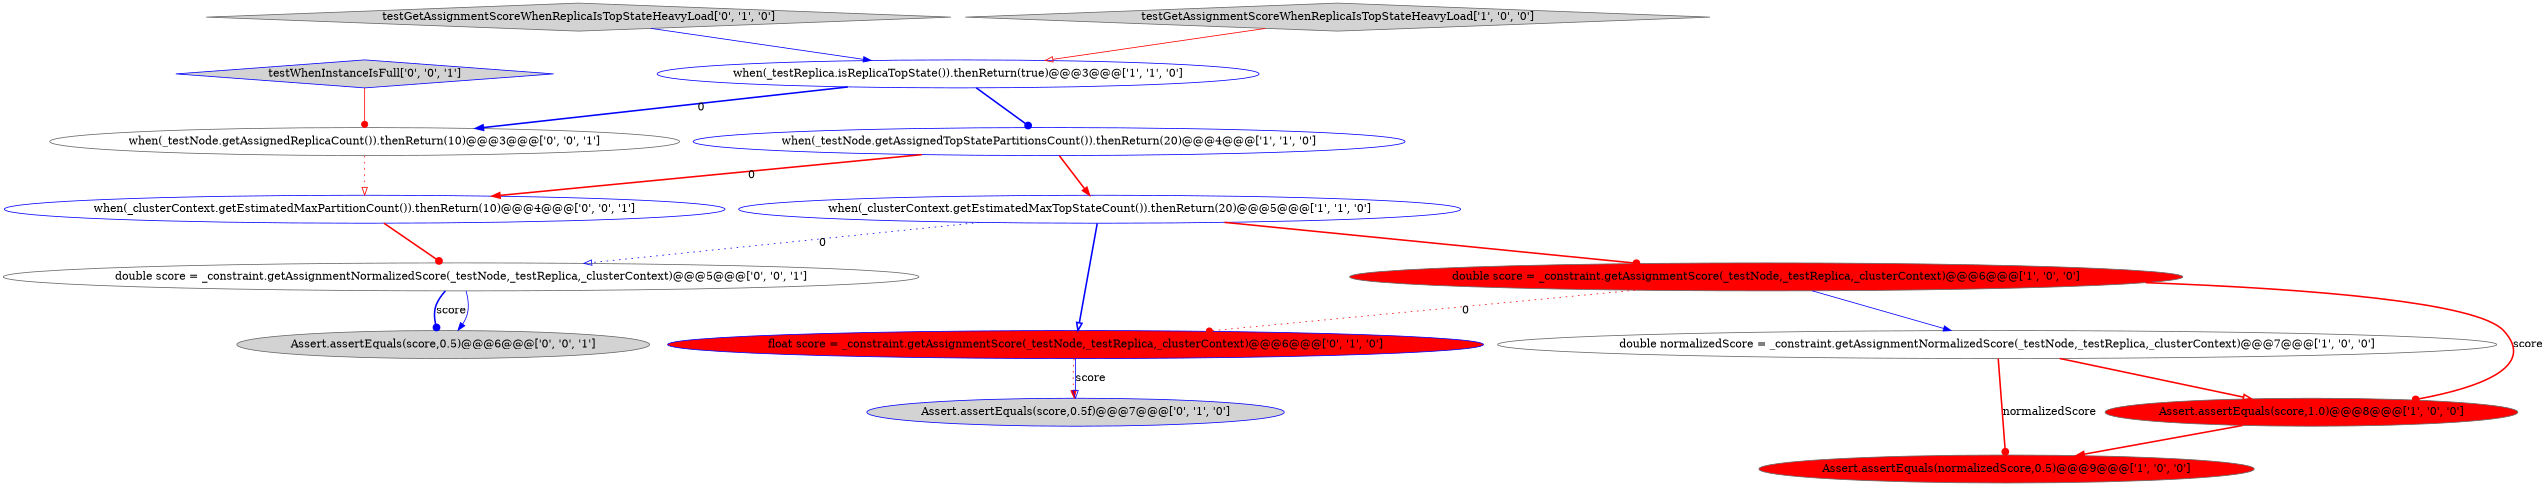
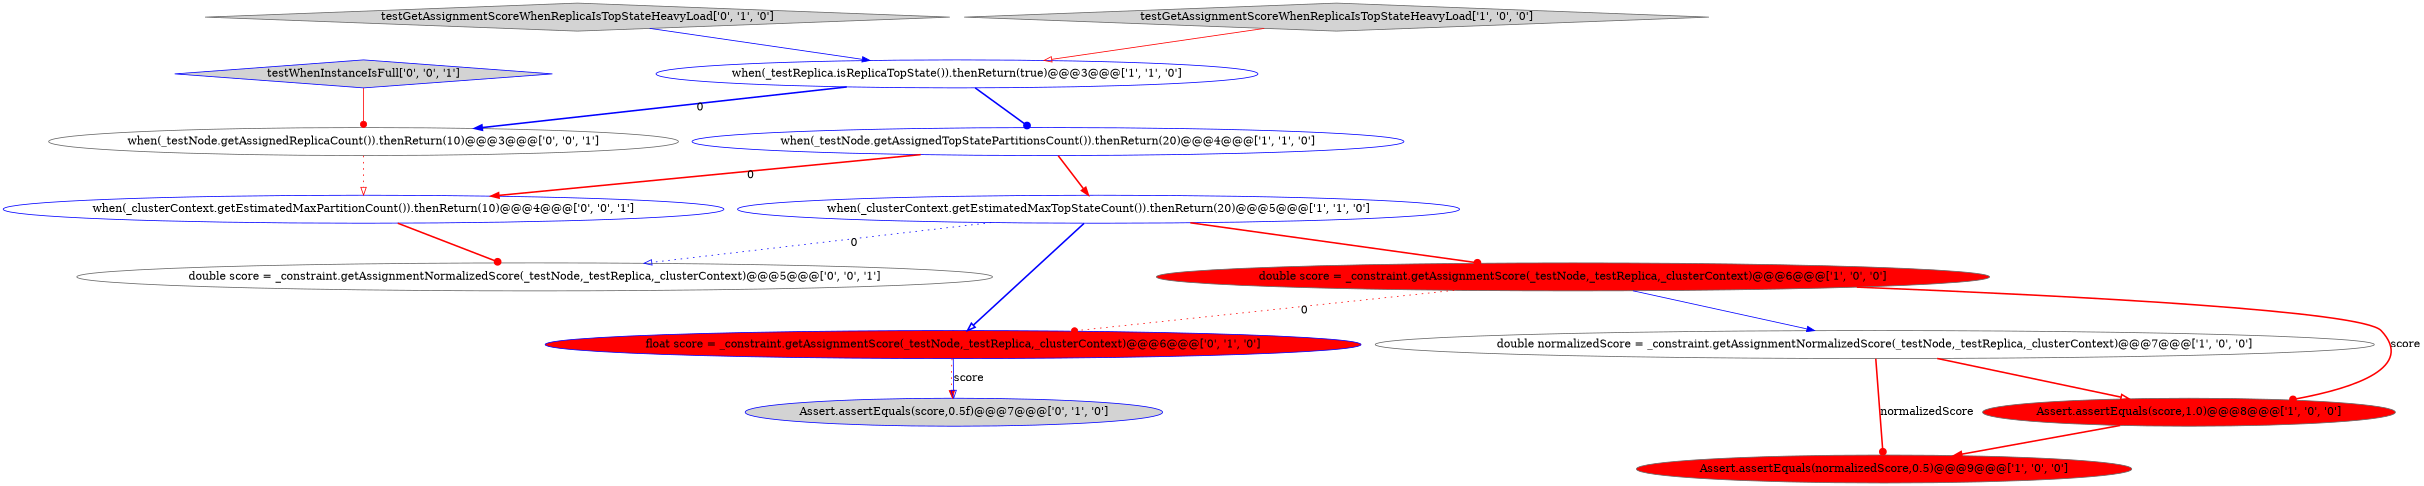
(443, 345) -> none
